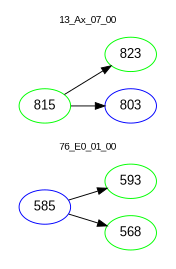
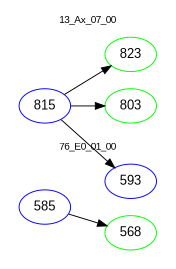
(45, 106) -> (45, 106)
(131, 106) -> (131, 106)
(131, 181) -> (131, 181)
(83, 196) -> (89, 145)
